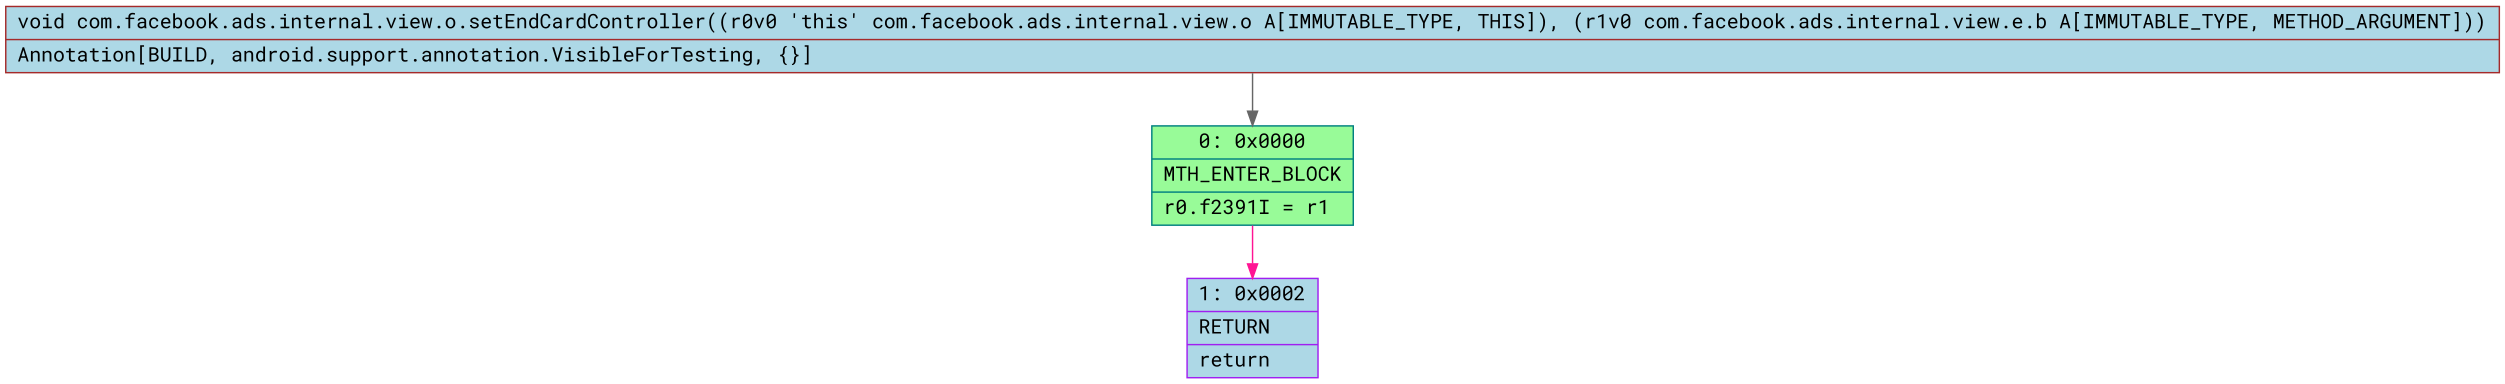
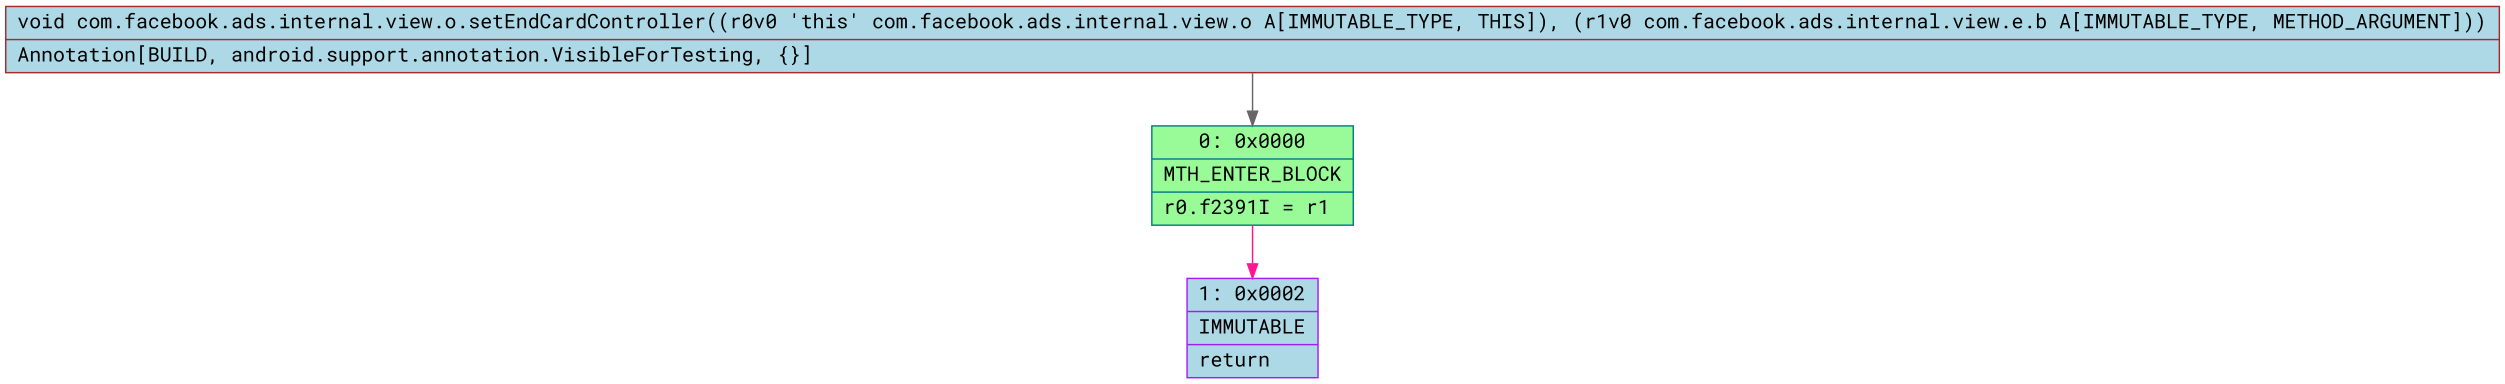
(1235, 327) -> (1253, 327)
